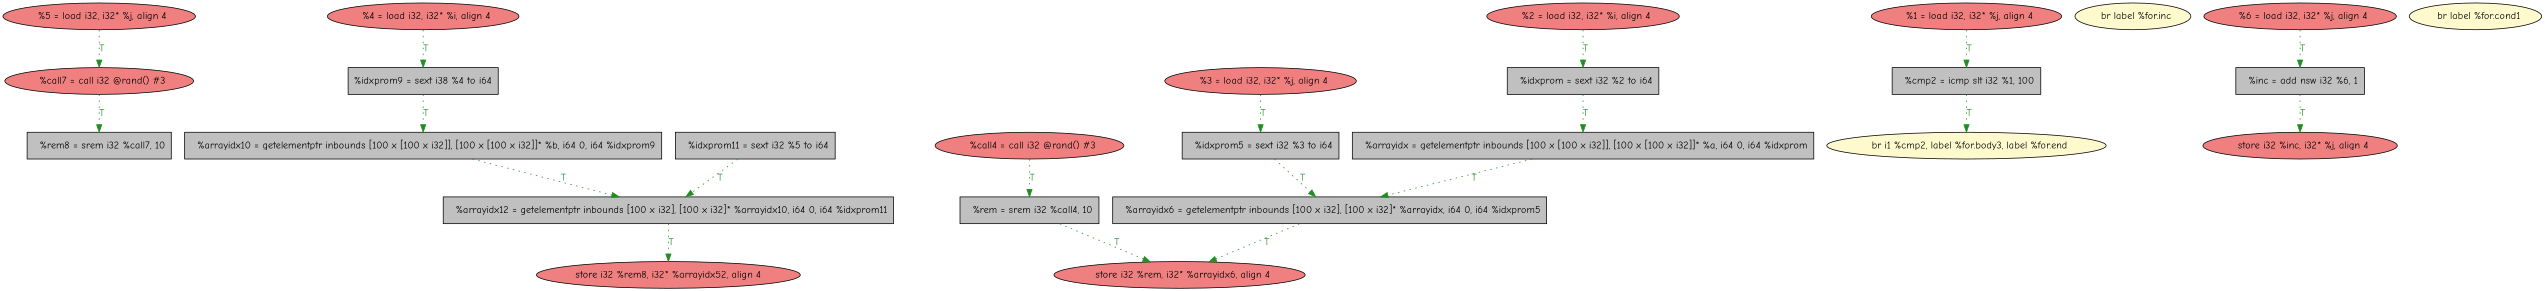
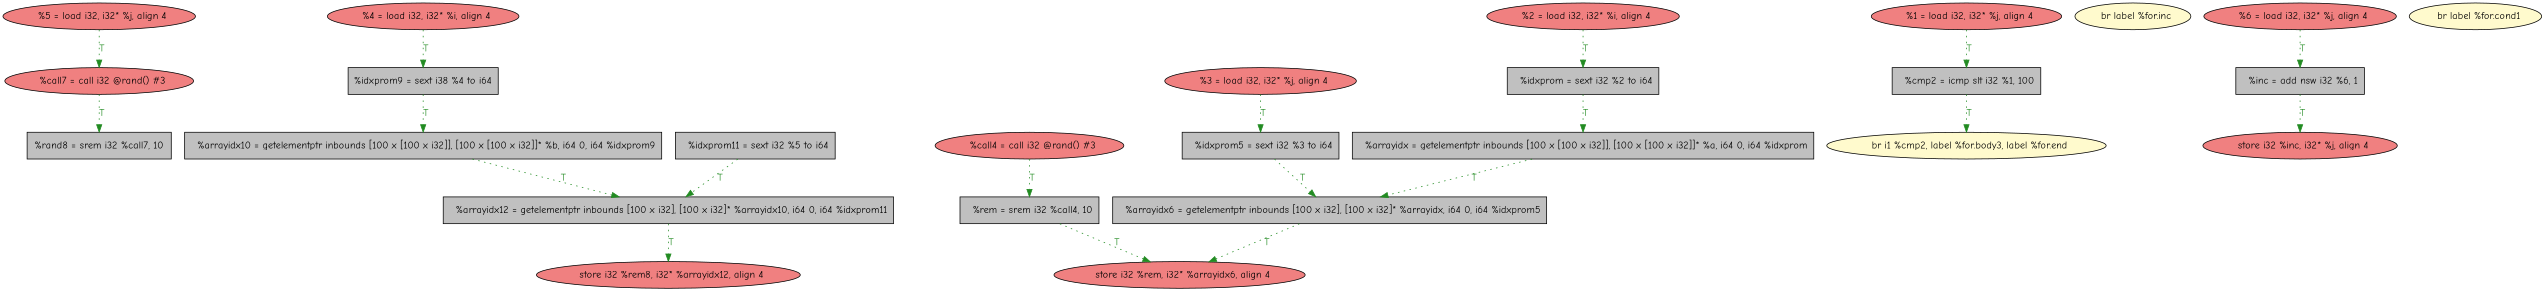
(99, 146) -> (99, 146)
(668, 275) -> (668, 275)
